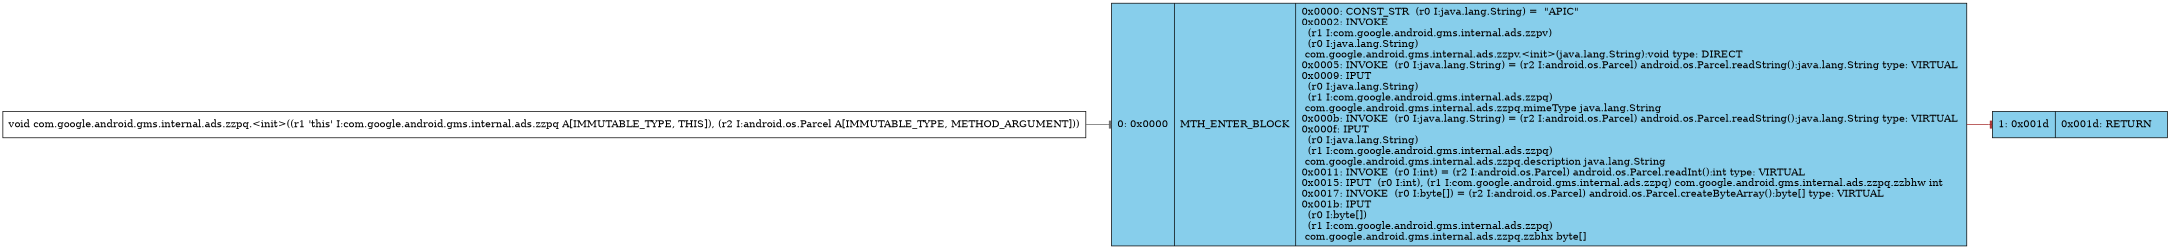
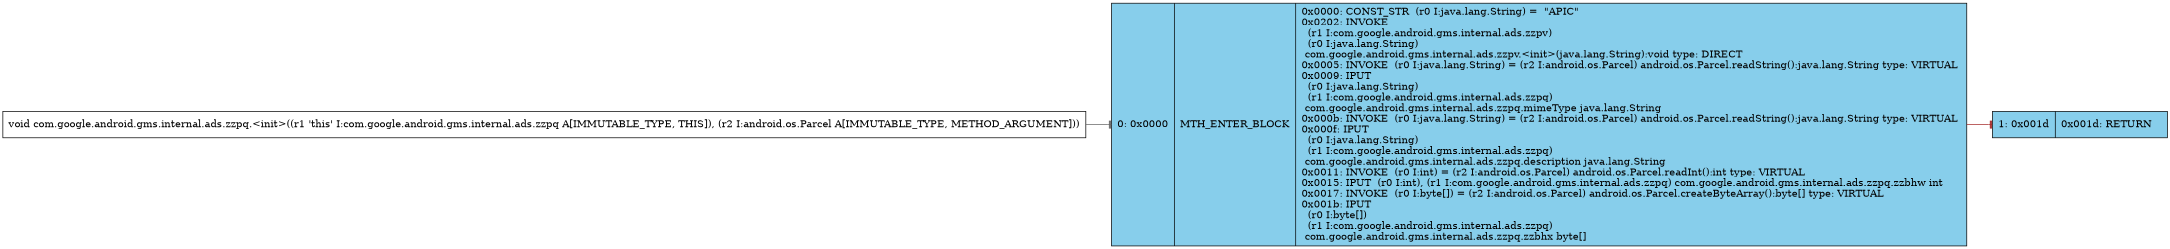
(1348, 22) -> (1348, 22)
